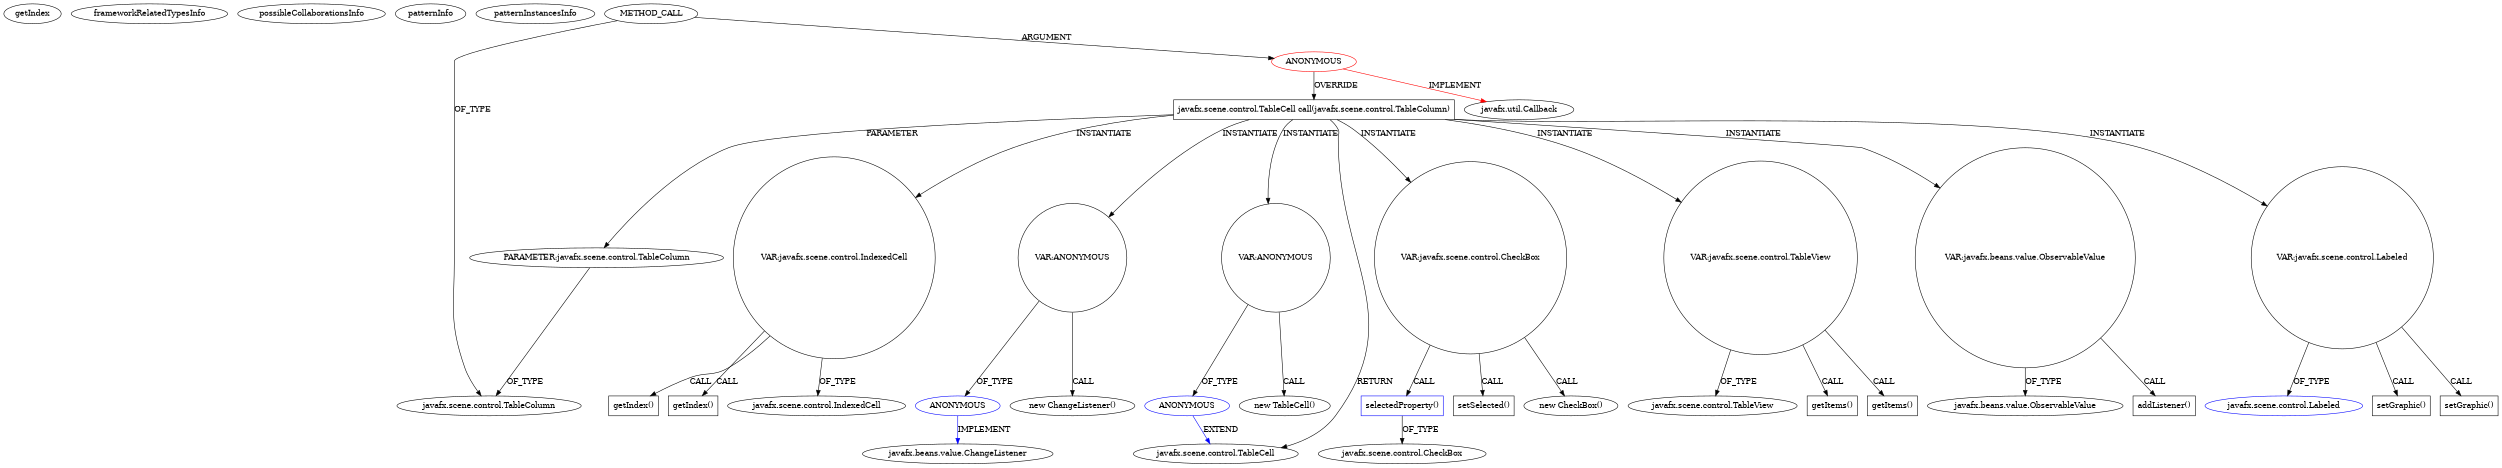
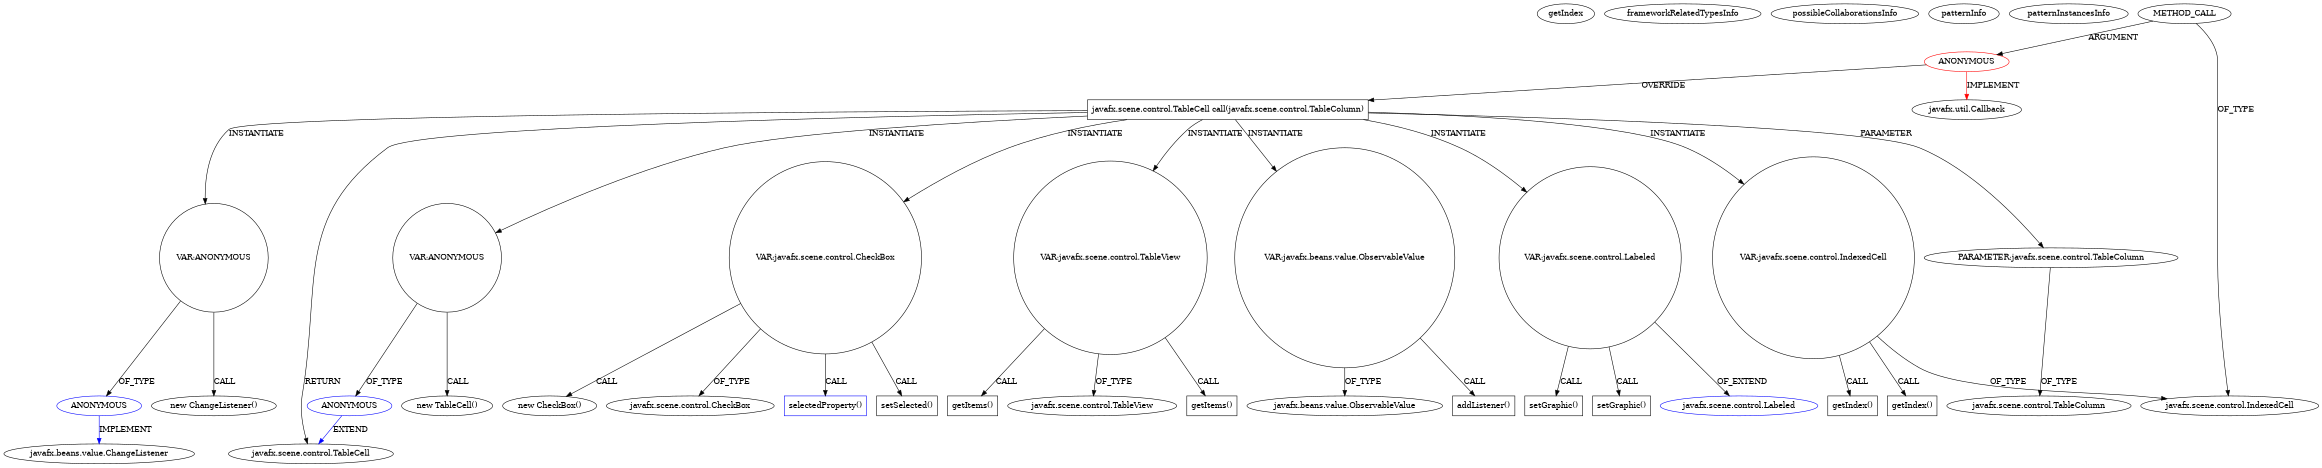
(454, 144) -> (2218, 204)
(2312, 382) -> (1742, 382)
(1402, 427) -> (732, 360)
